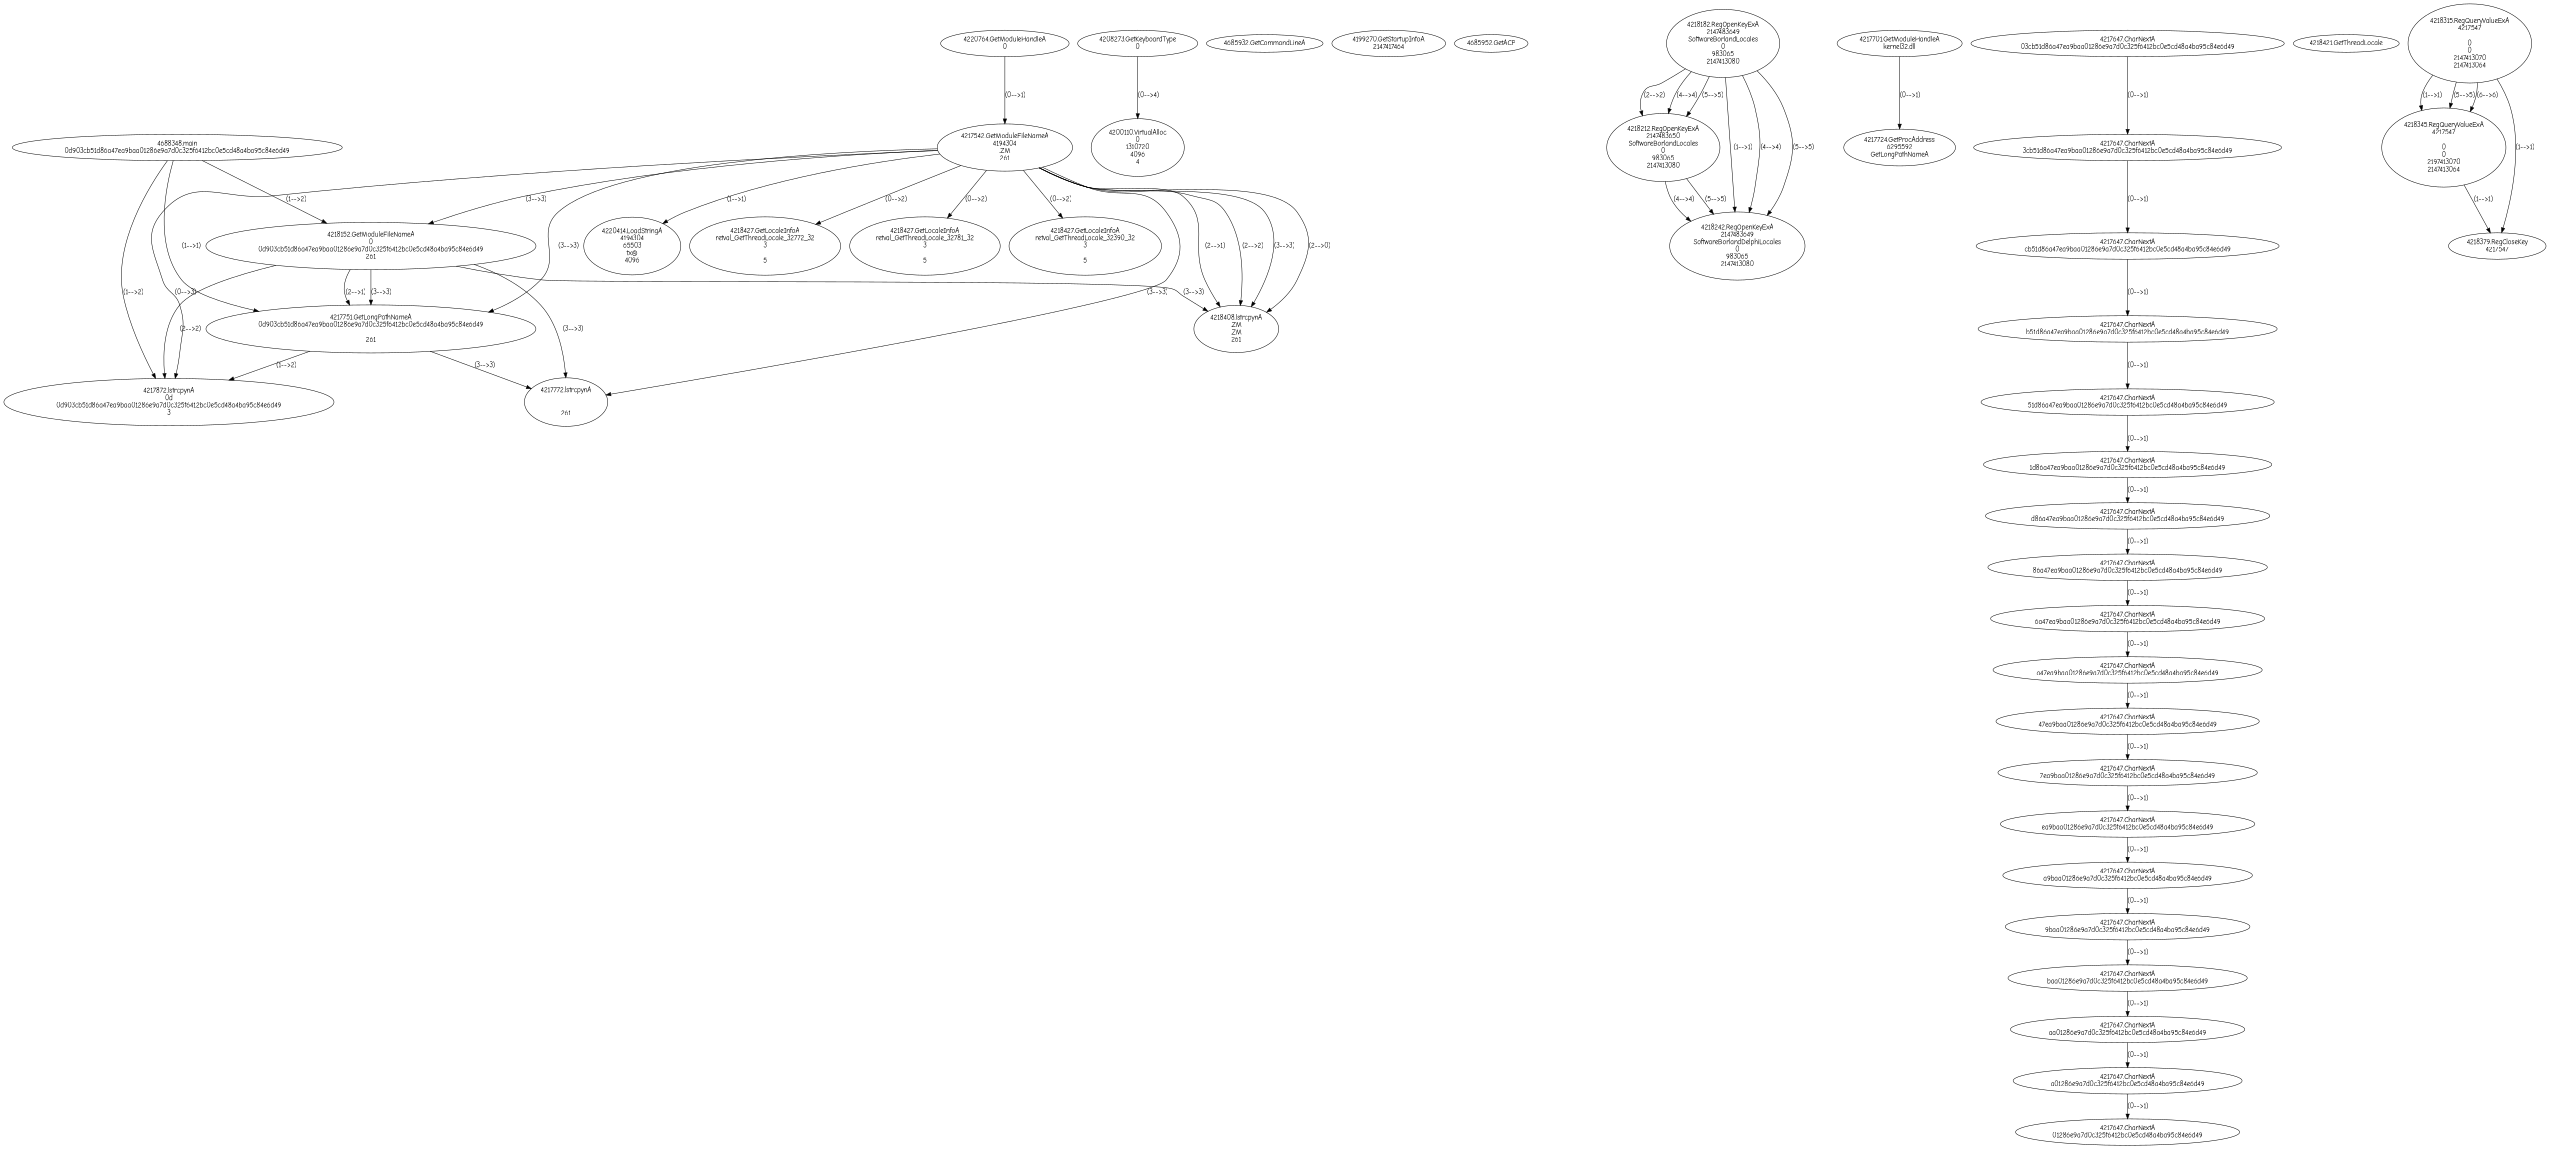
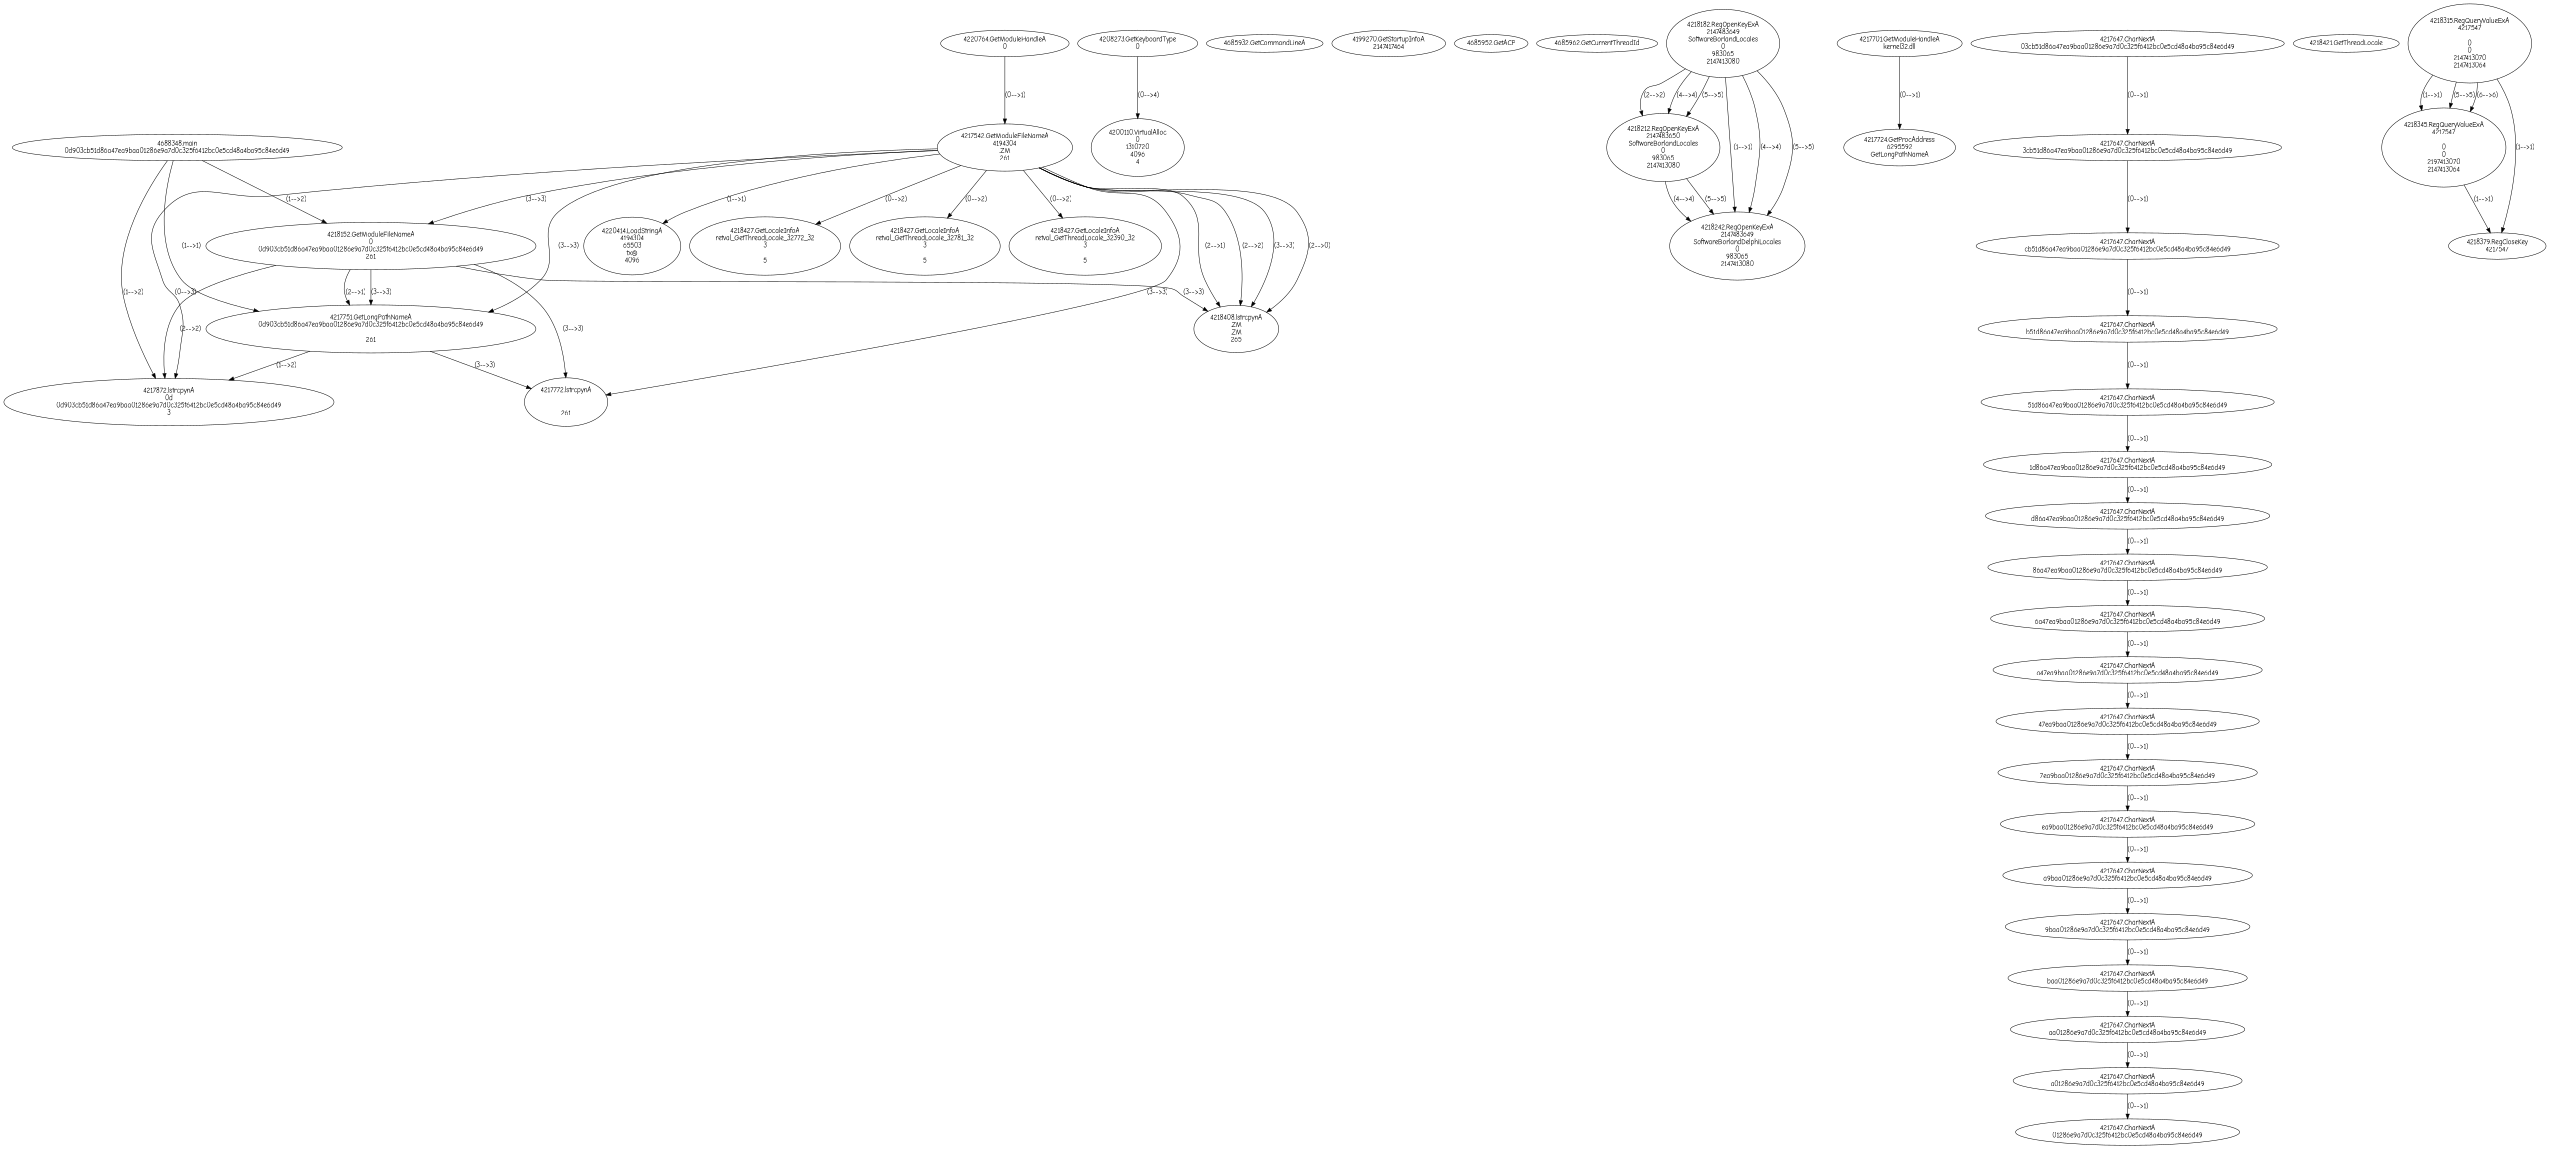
none -> (1597, 43)
(1236, 329) -> (1236, 329)
